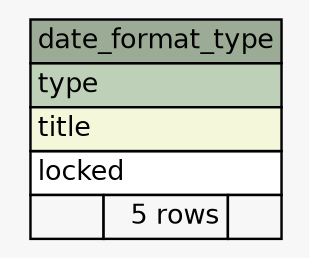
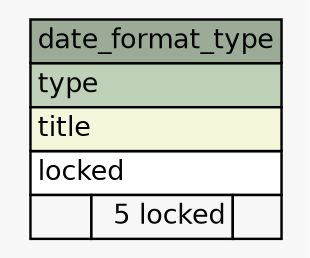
(176, 216) -> (169, 216)
